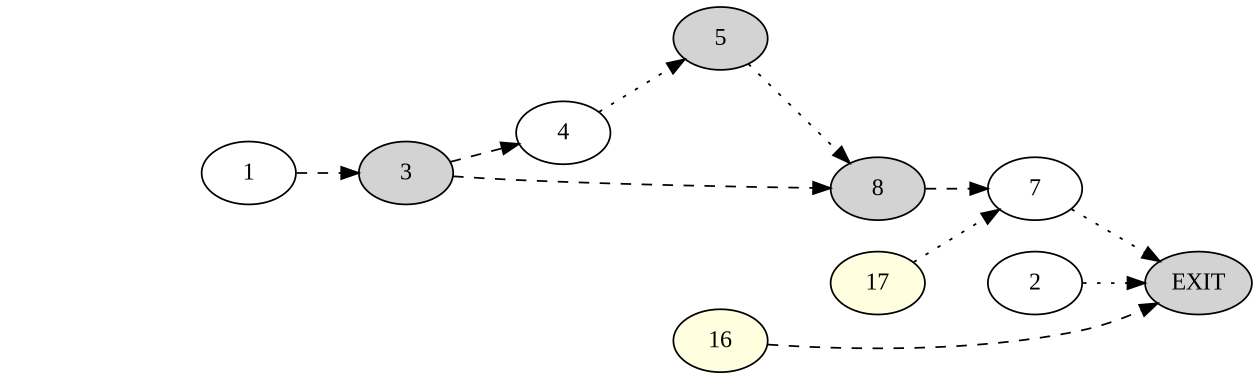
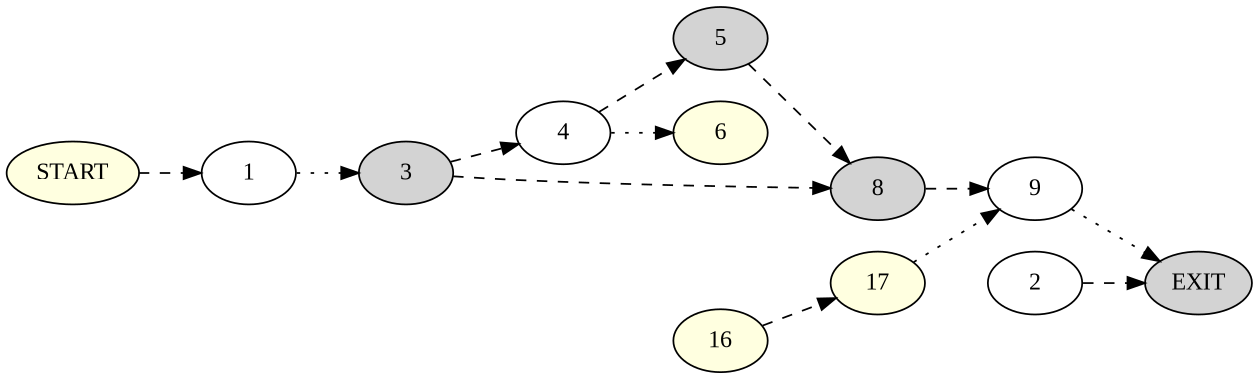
(634, 90) -> (634, 90)
(793, 107) -> (793, 107)
none -> (721, 133)
none -> (73, 173)
(319, 173) -> (319, 173)
(1035, 189) -> (1035, 189)
(1105, 283) -> (1105, 283)
(957, 346) -> (791, 315)
